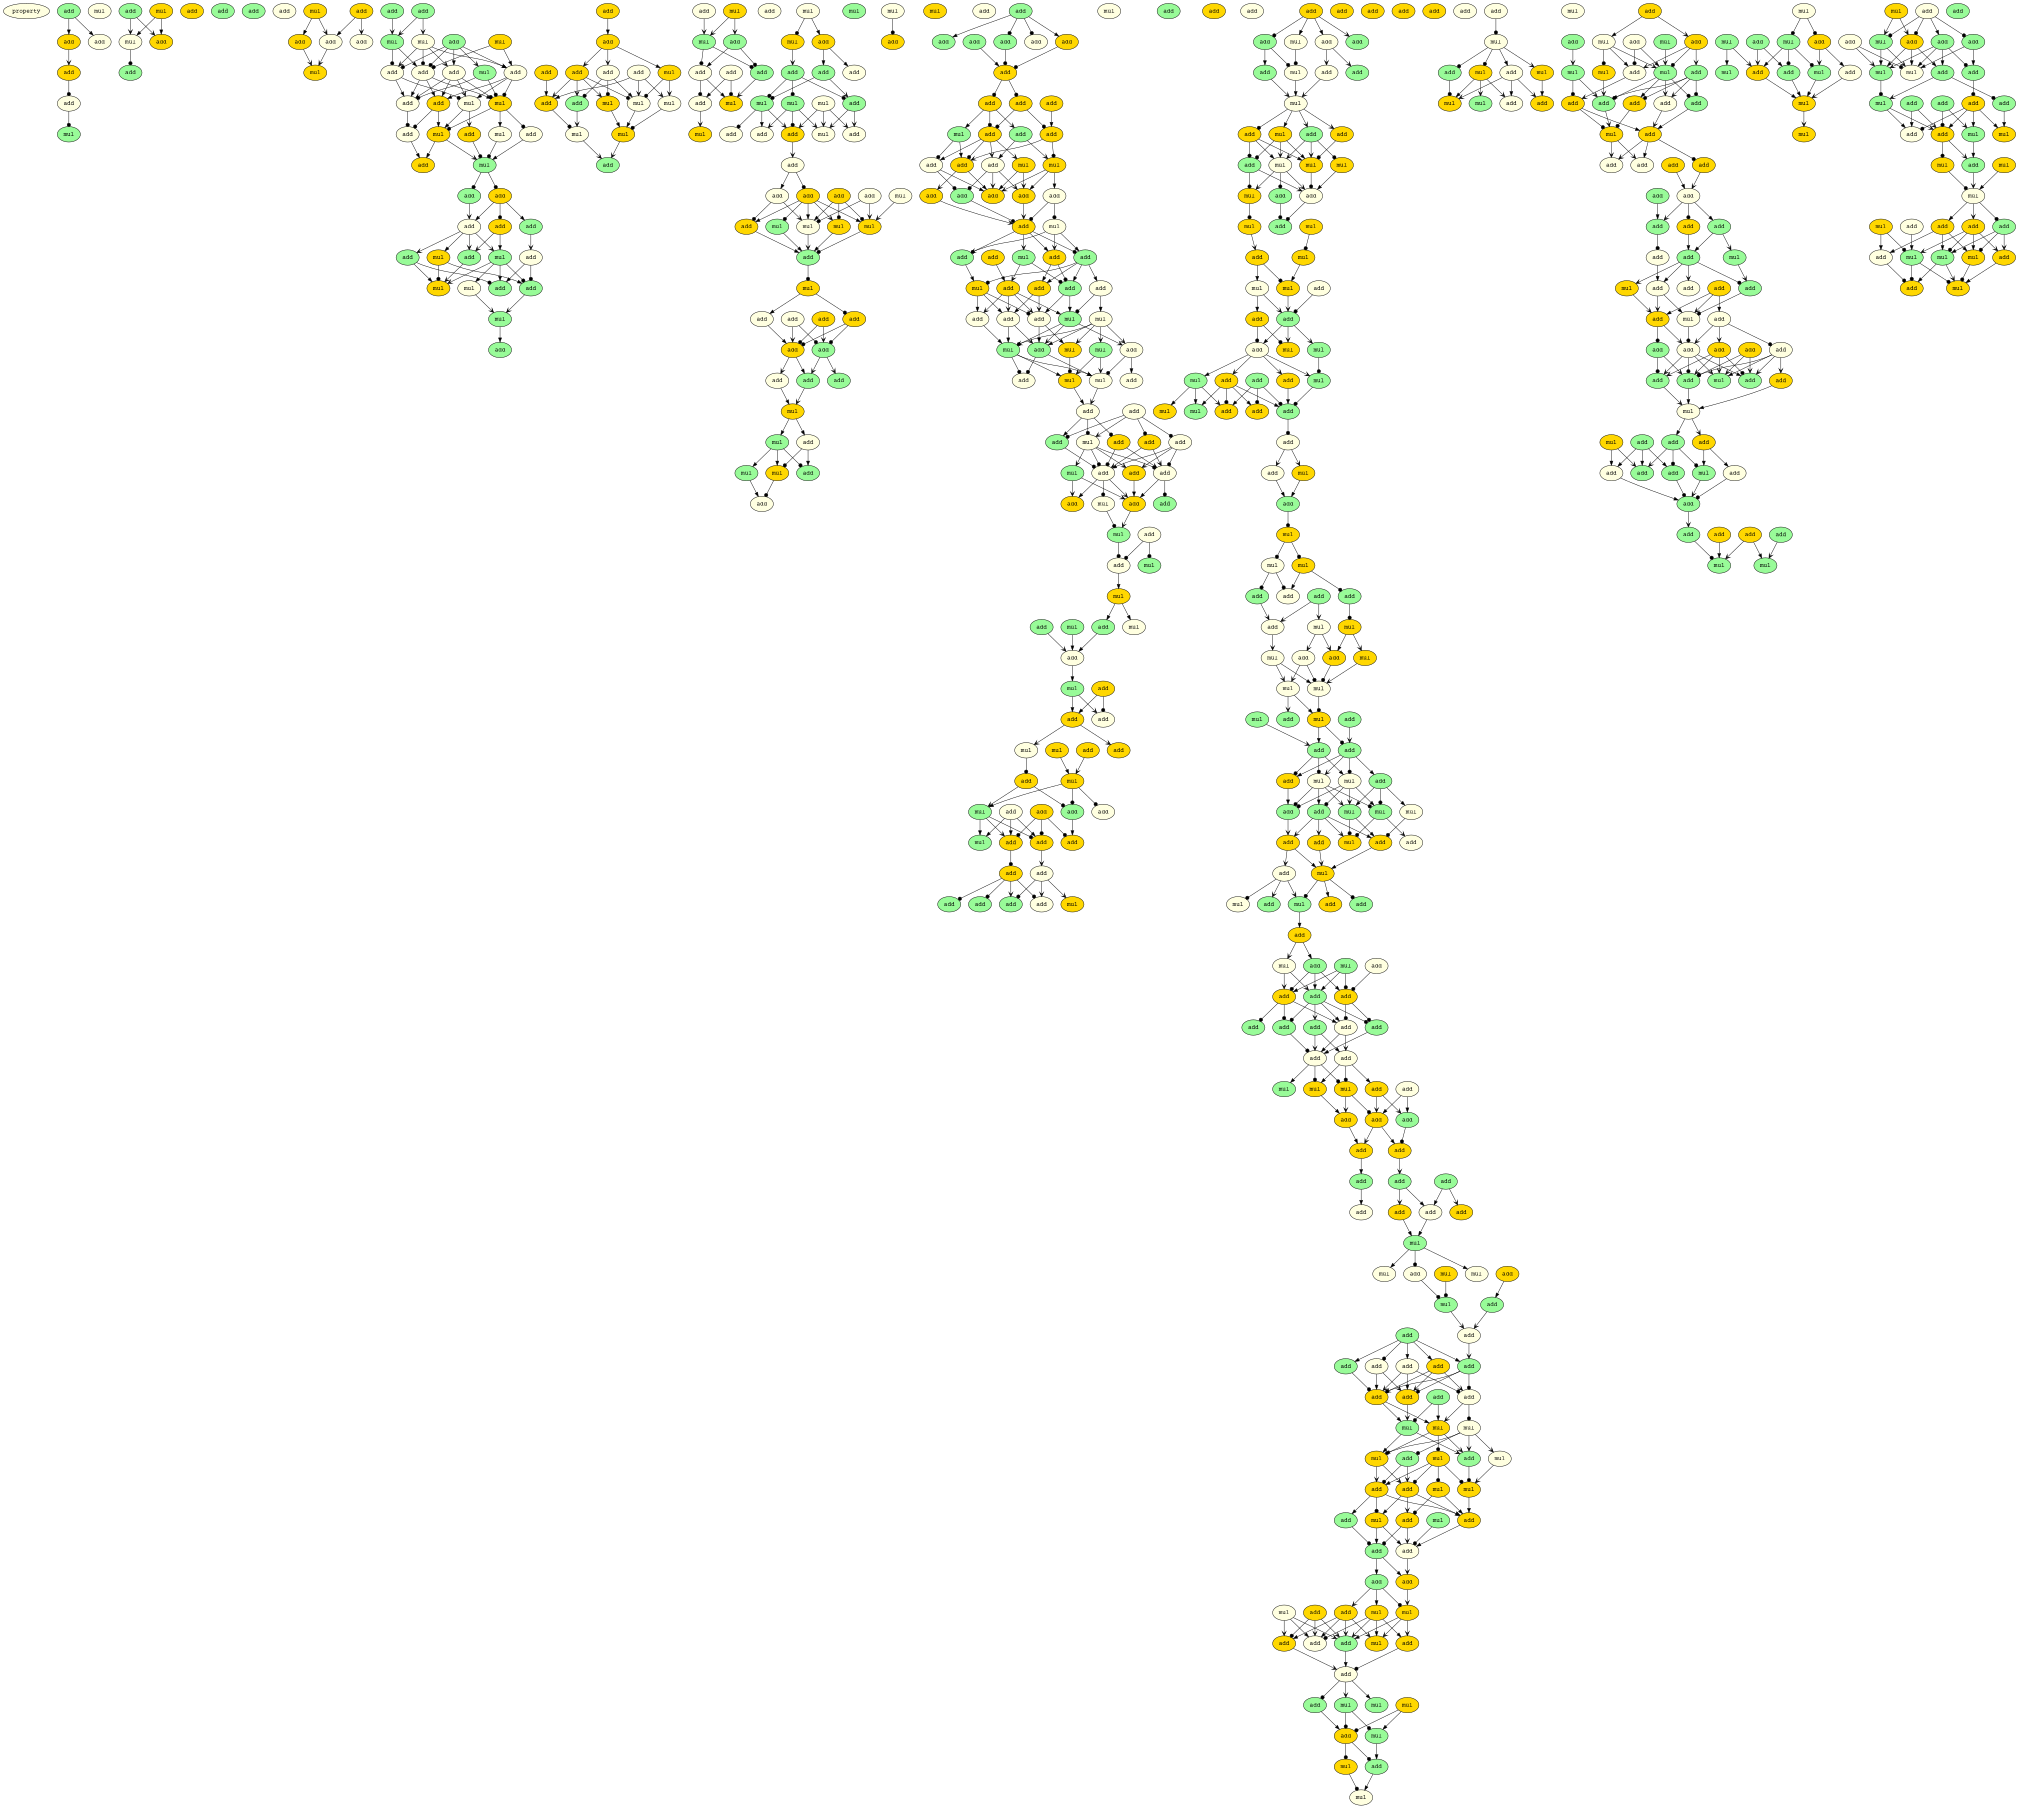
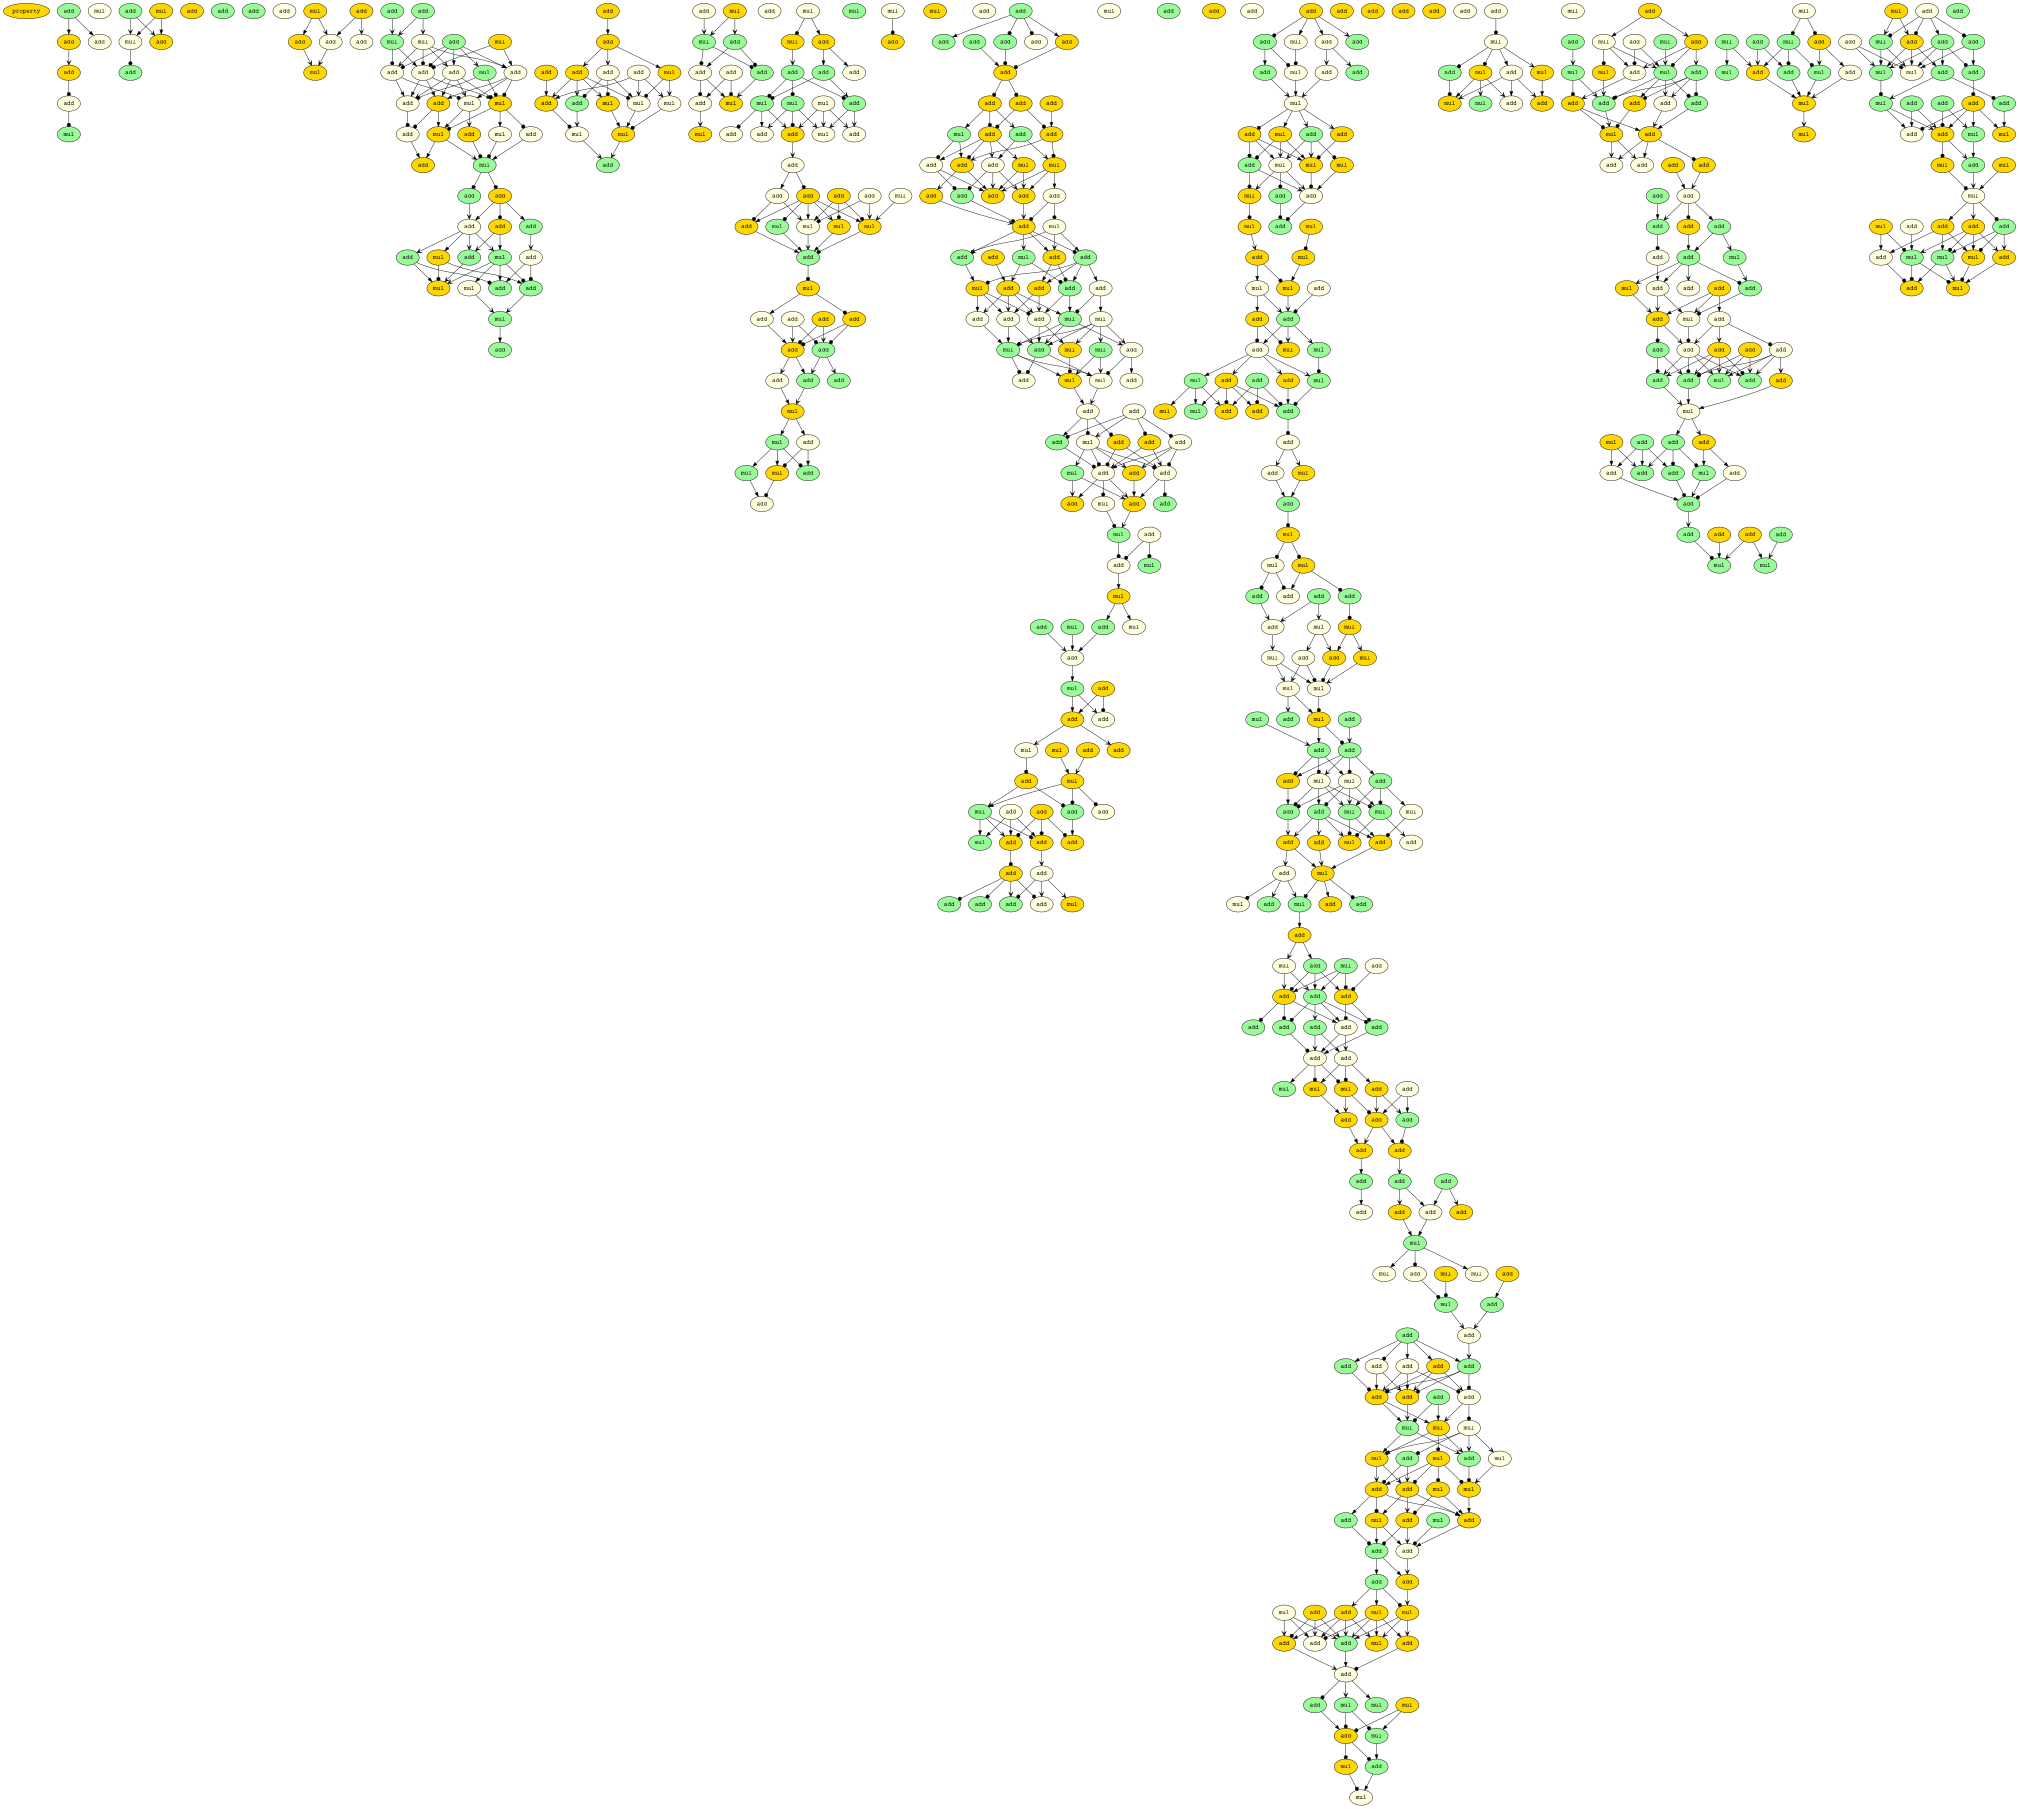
(26, 11) -> (26, 11)
